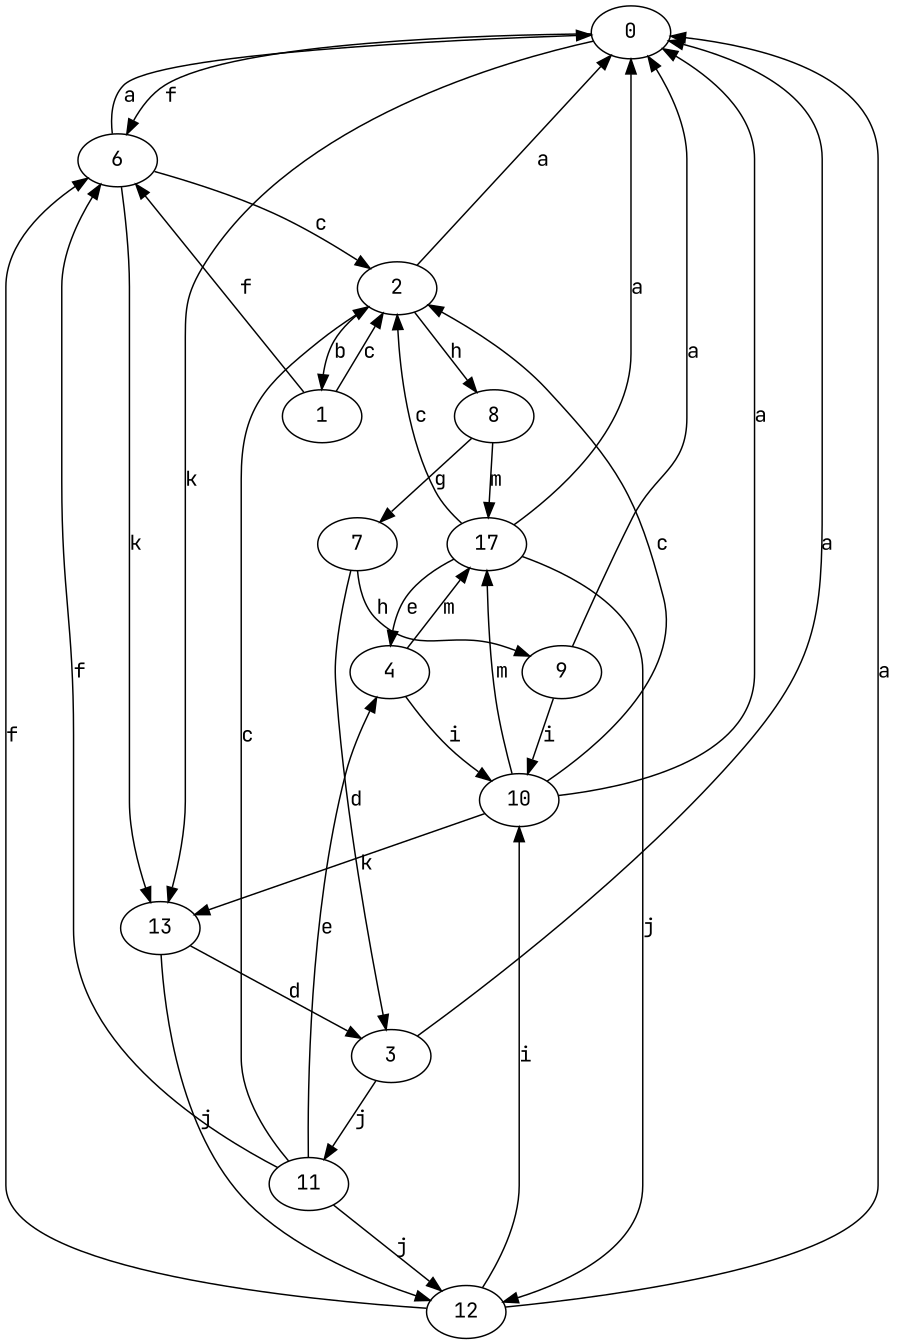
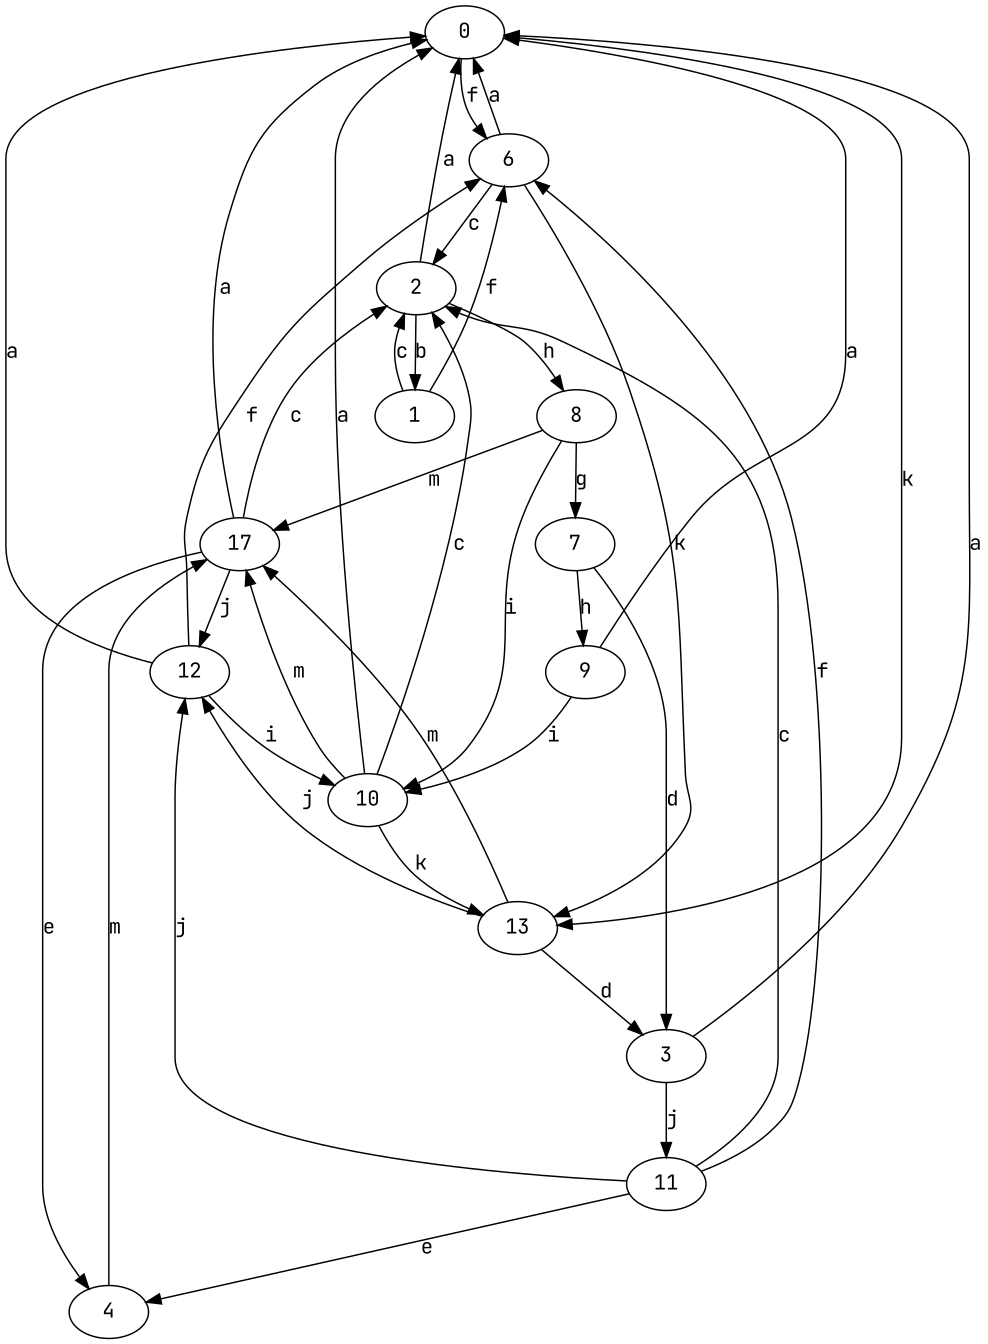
none -> (413, 724)
(439, 737) -> (505, 624)
